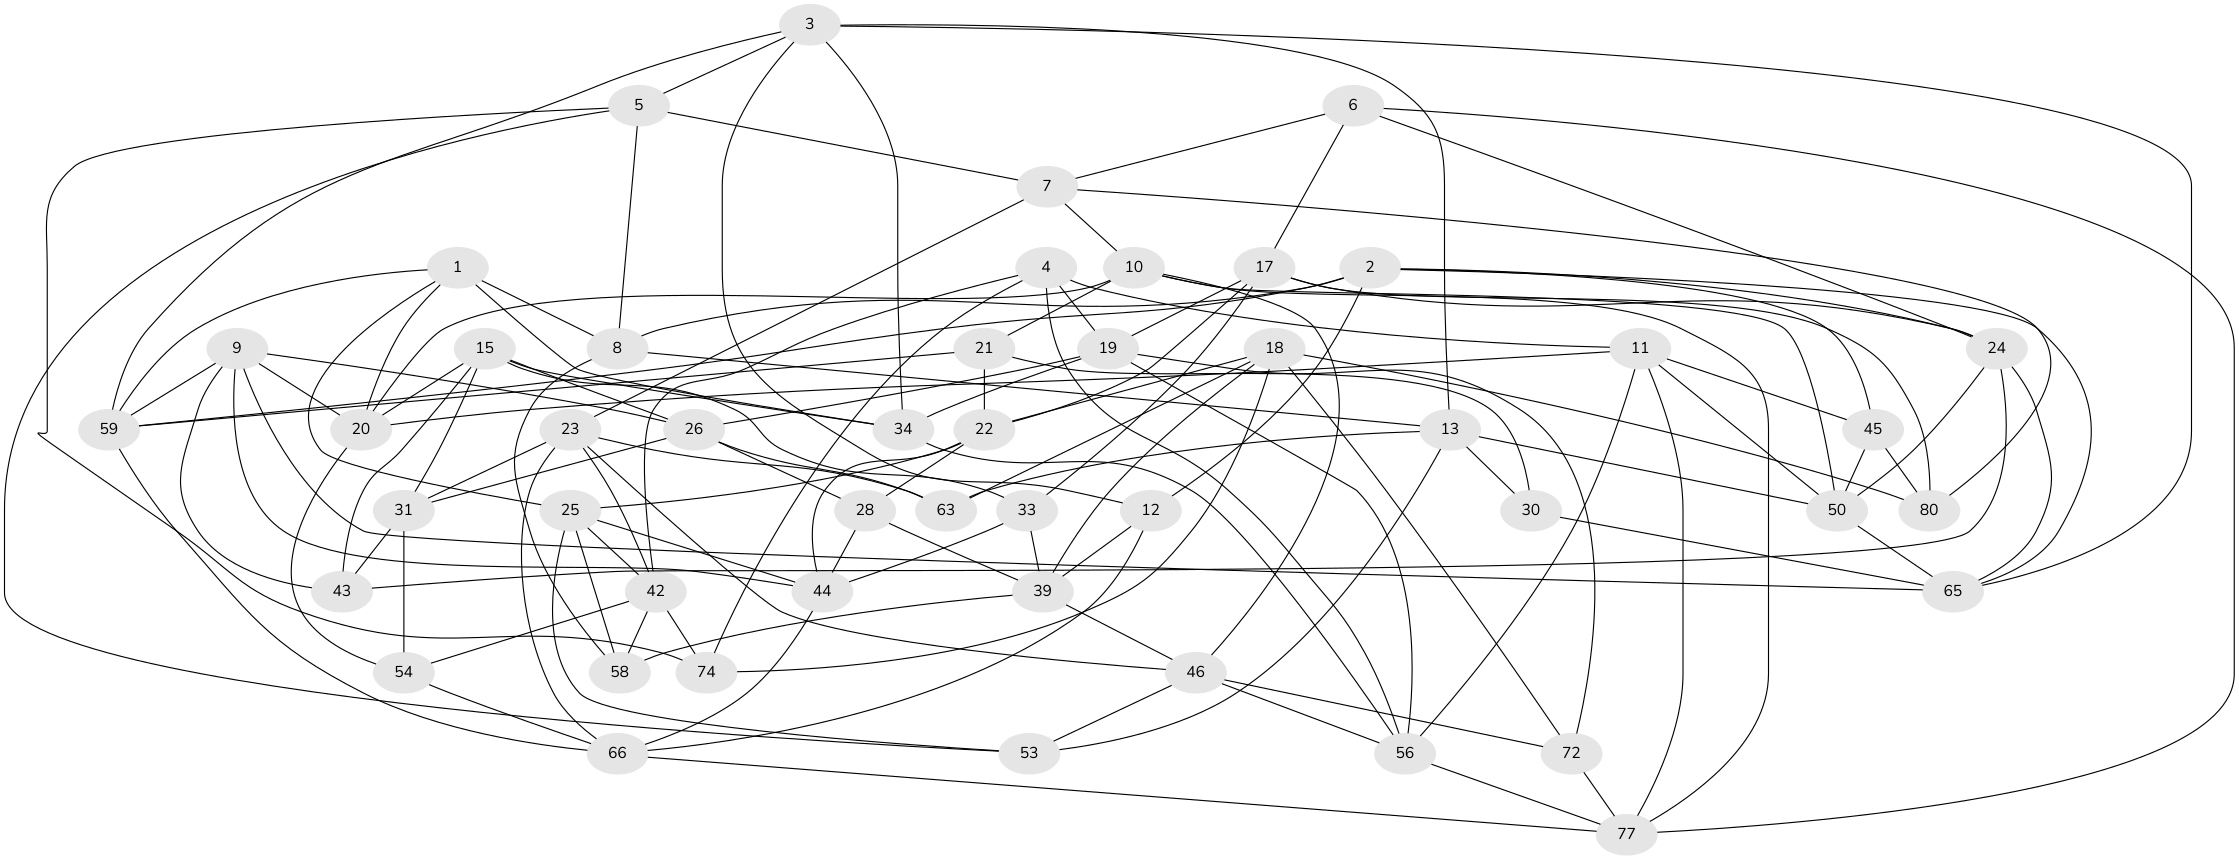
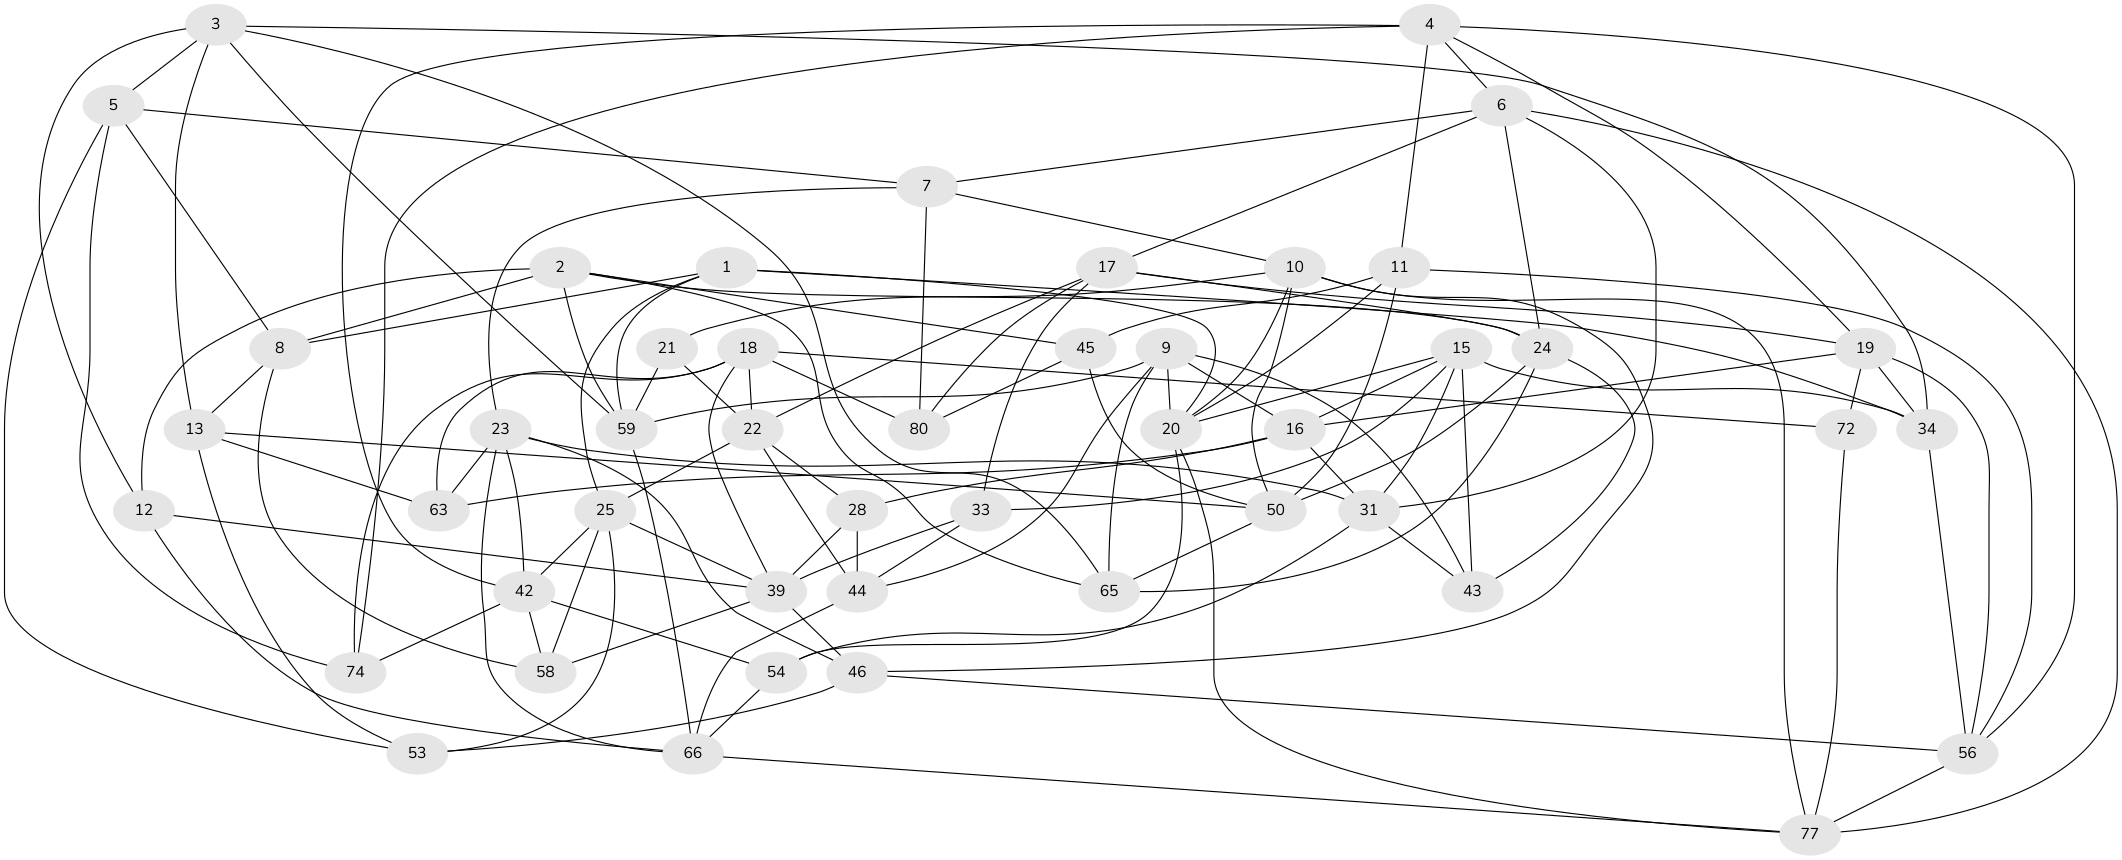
none -> (1466, 65)
none -> (1652, 368)
(694, 430) -> (1295, 430)
(1531, 511) -> none
(672, 543) -> (682, 547)
(1683, 594) -> (1364, 775)
(1360, 708) -> none
